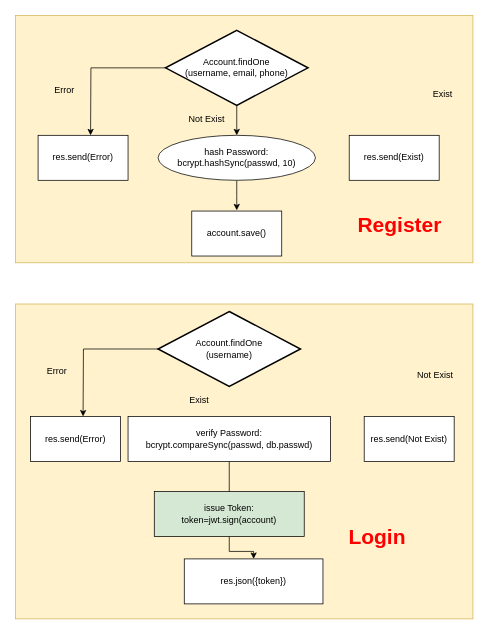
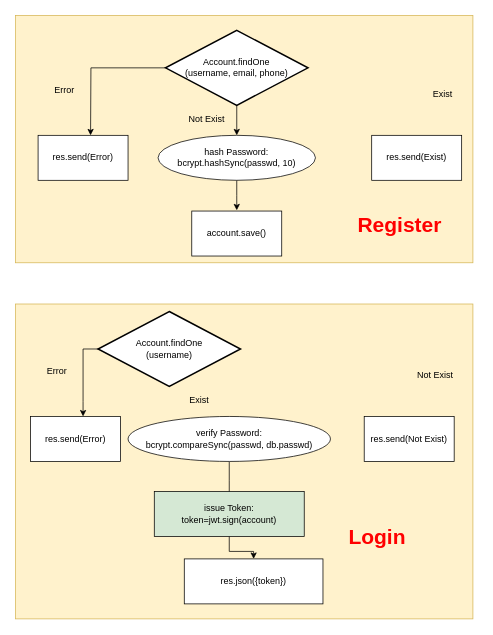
(394, 158) -> (417, 158)
(229, 349) -> (169, 349)
(229, 439) -> (229, 439)
